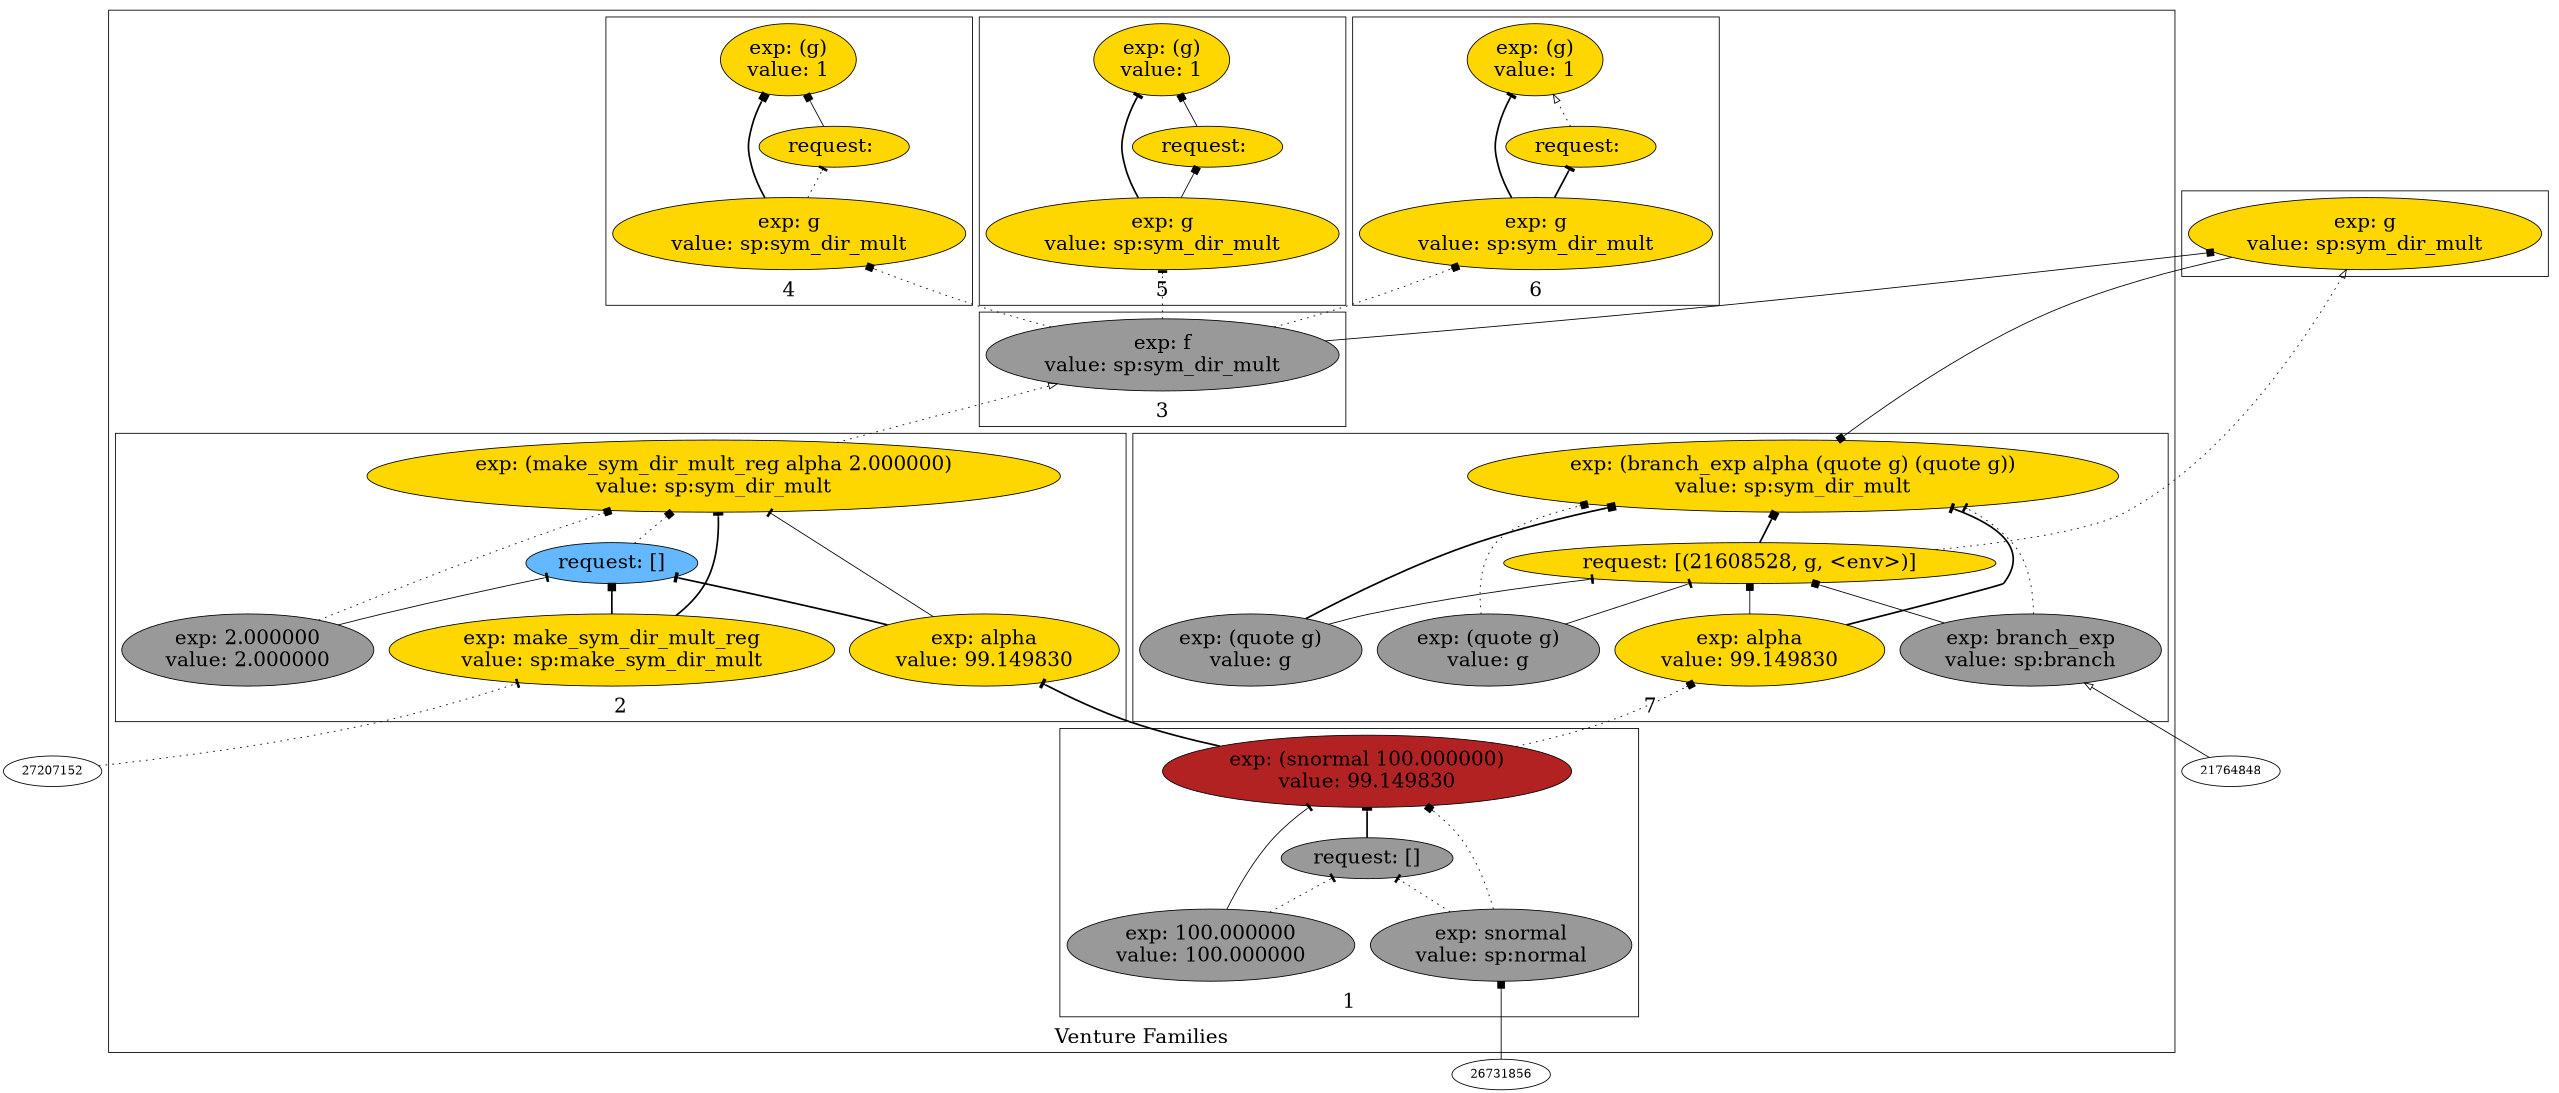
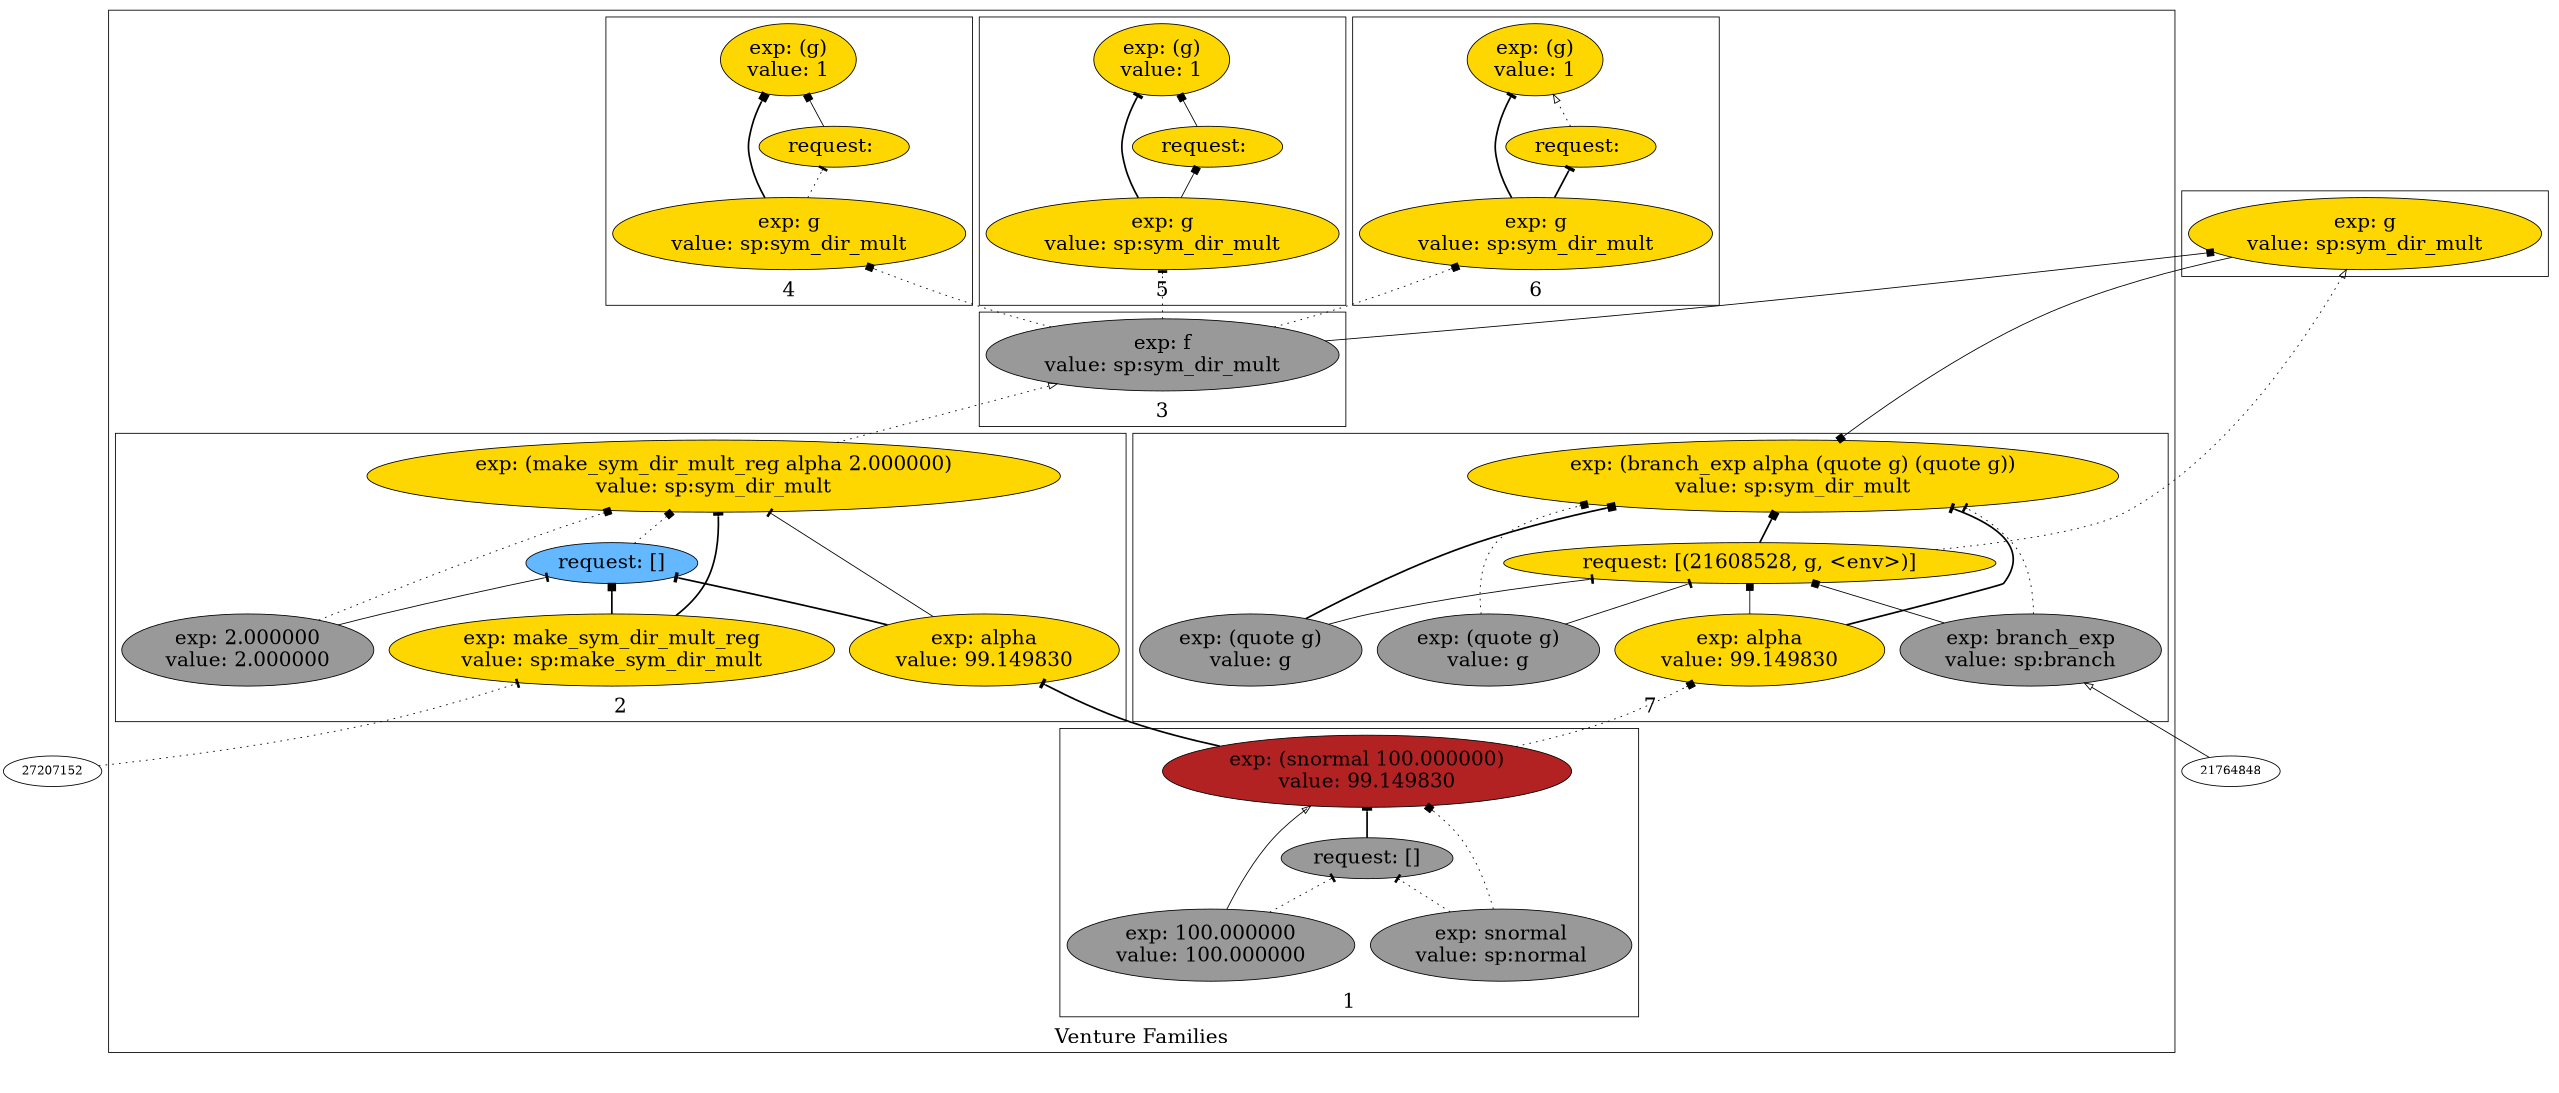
(1261, 854) -> (1261, 854)
(1501, 1075) -> none
